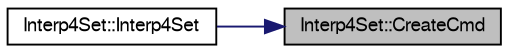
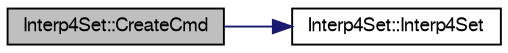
(241, 27) -> (248, 27)
